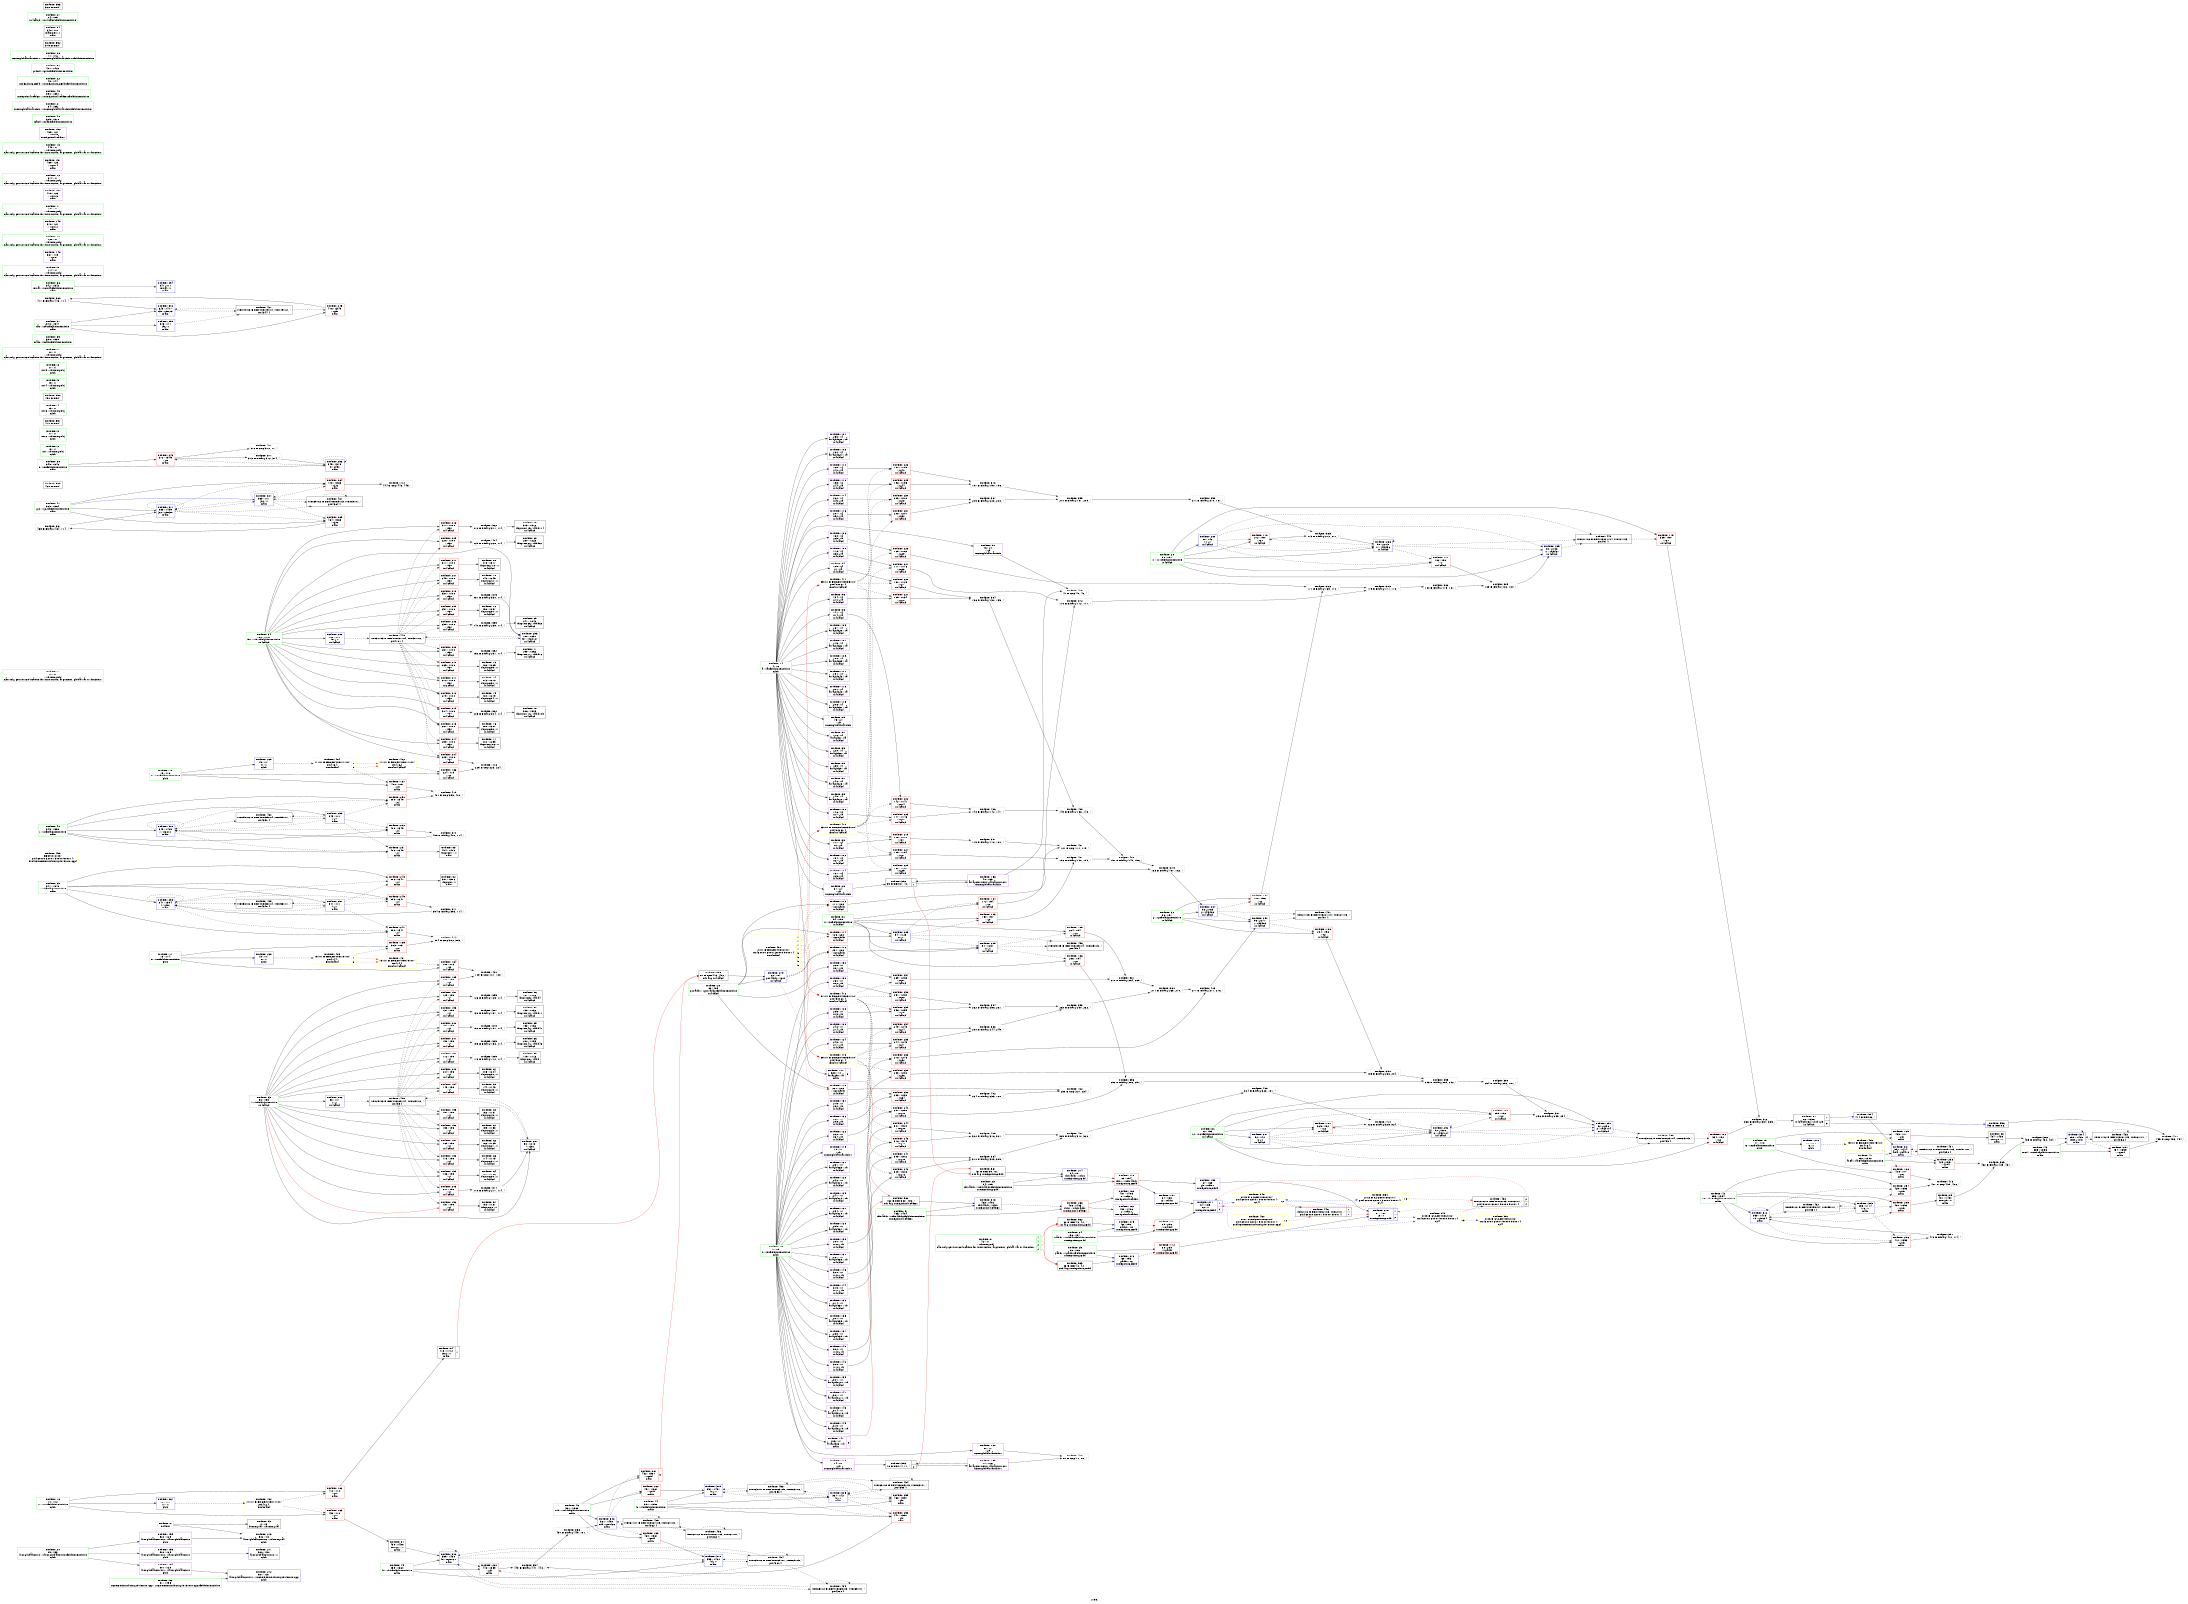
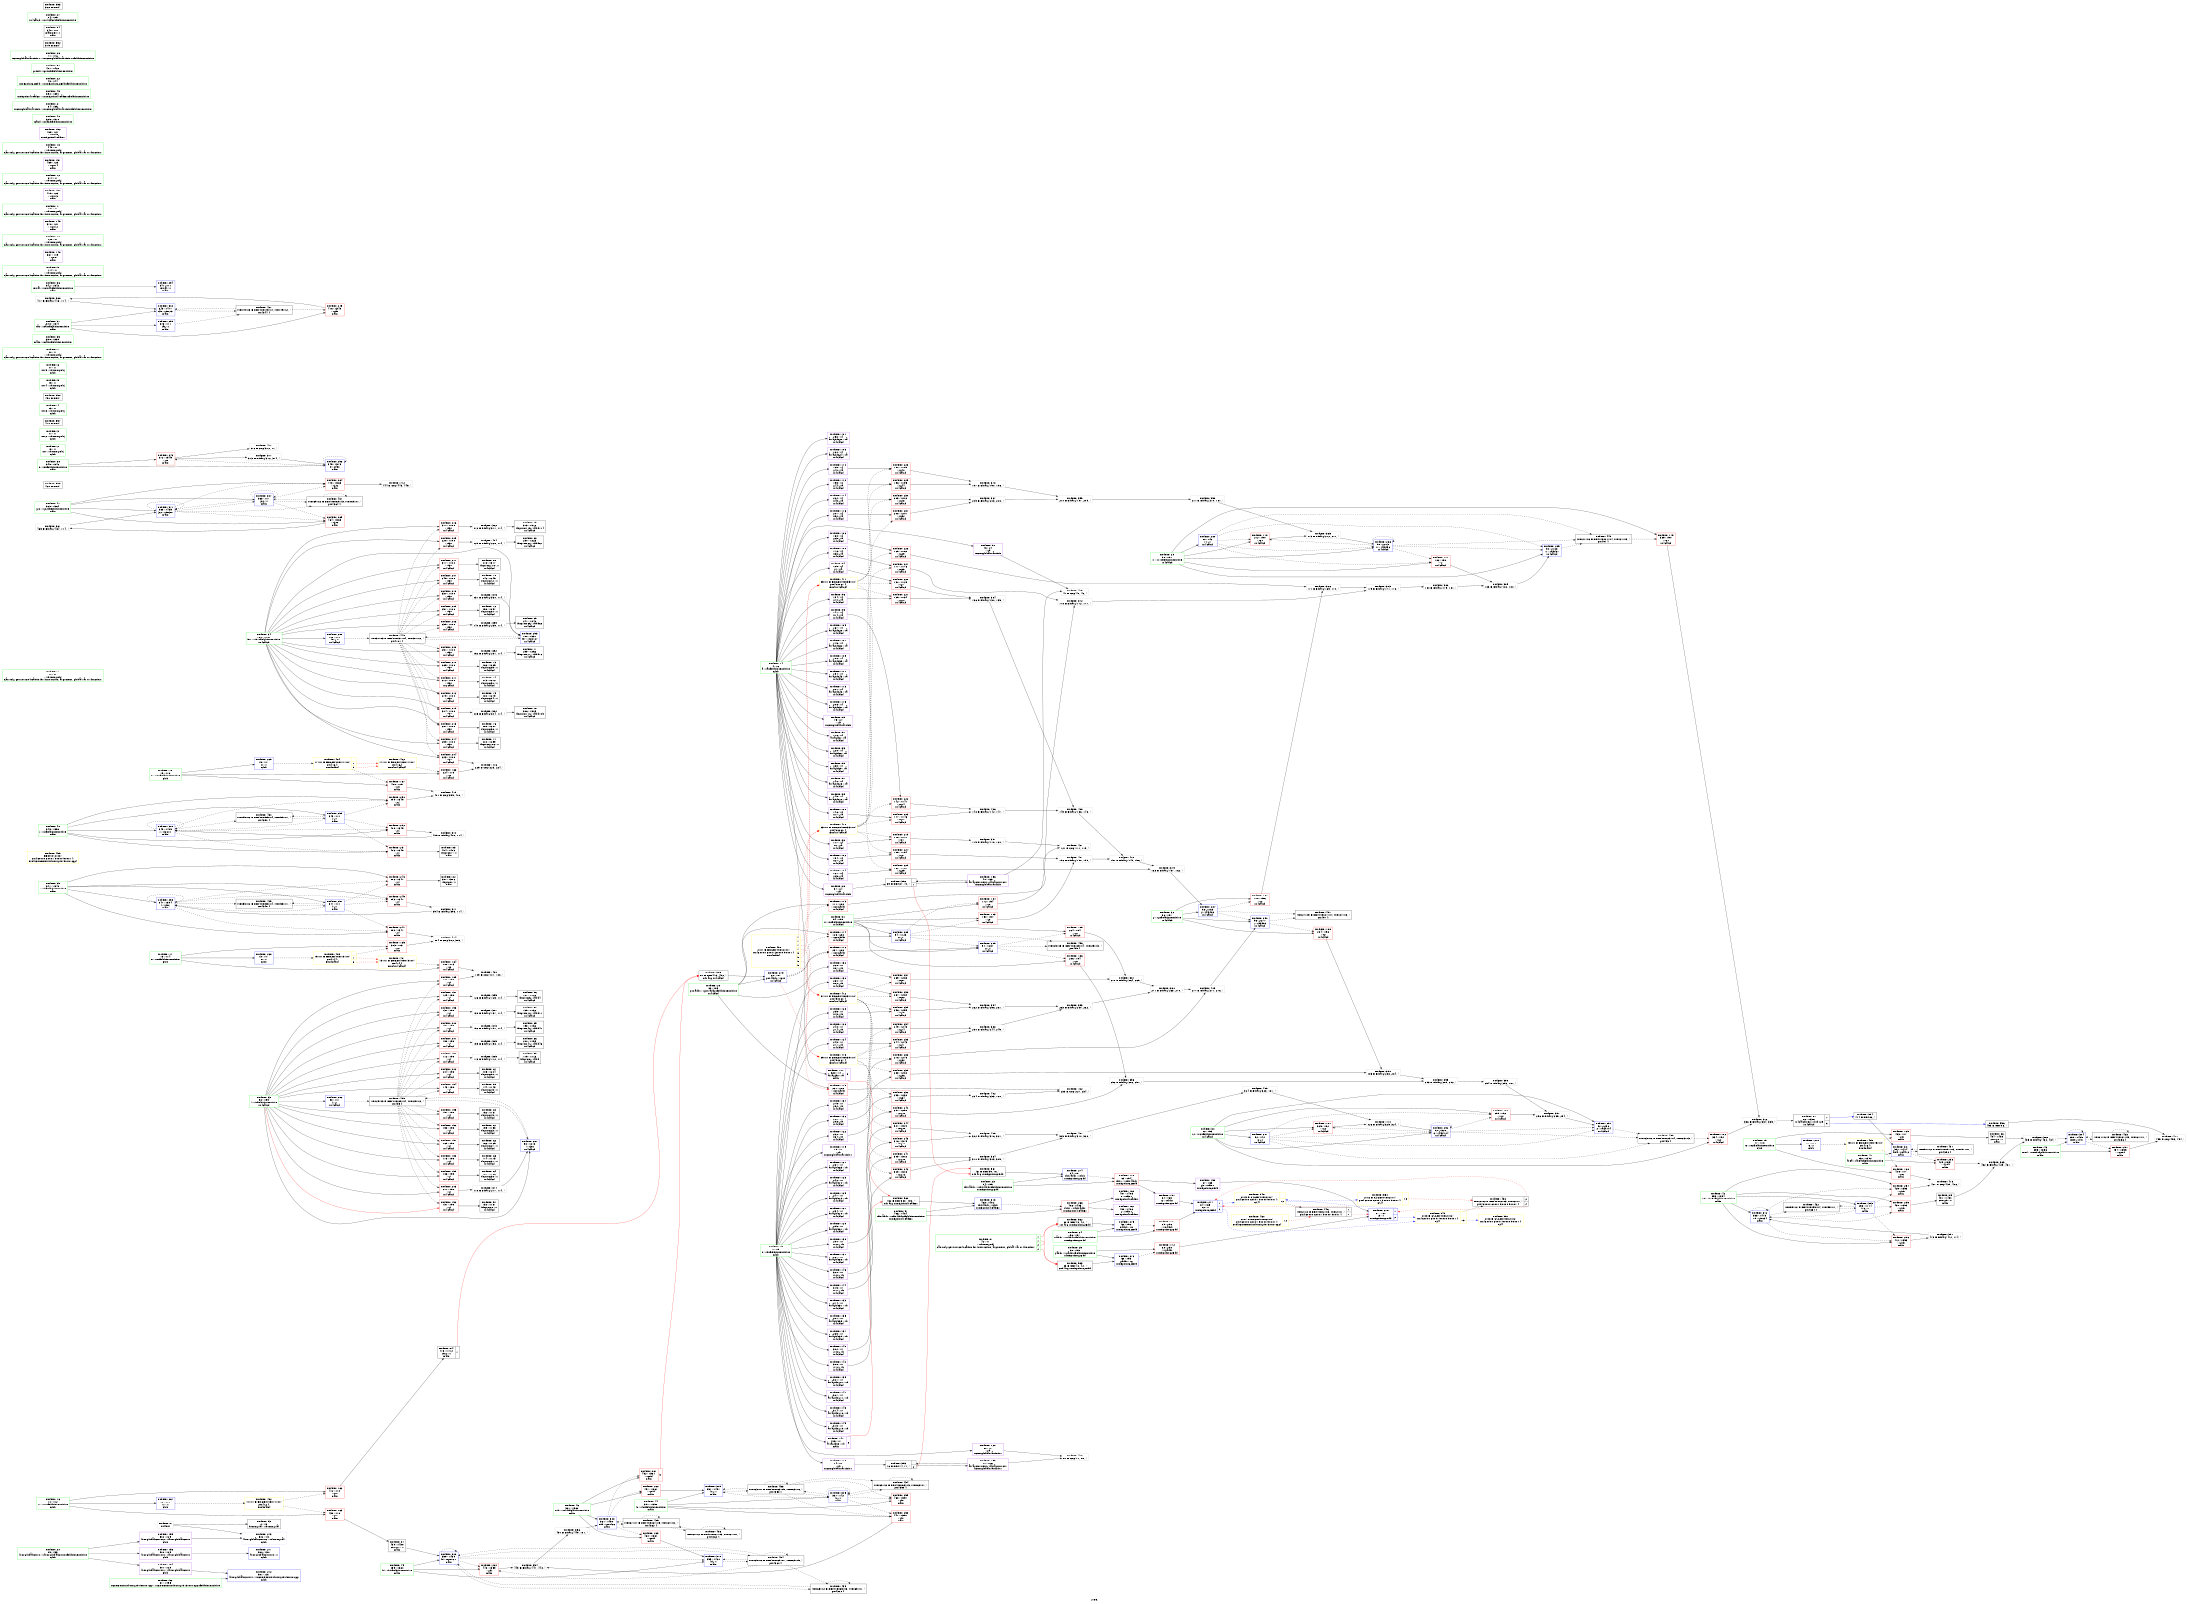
(162, 498) -> (162, 498)
